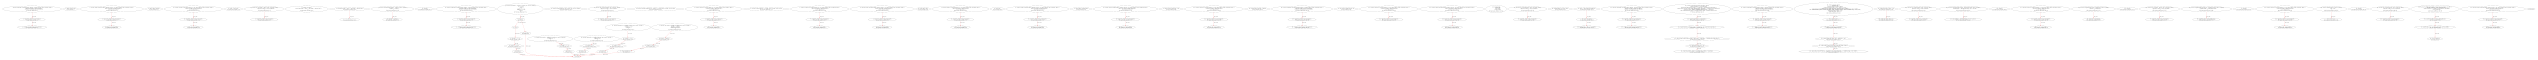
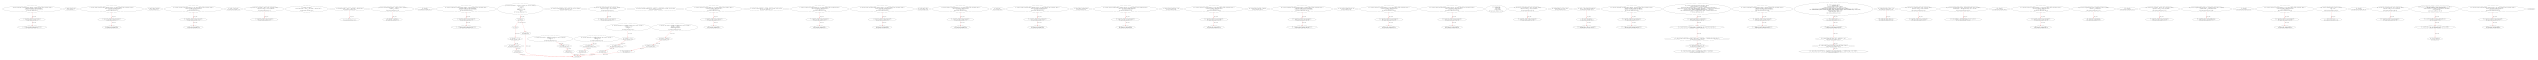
none -> (1389, 27)
